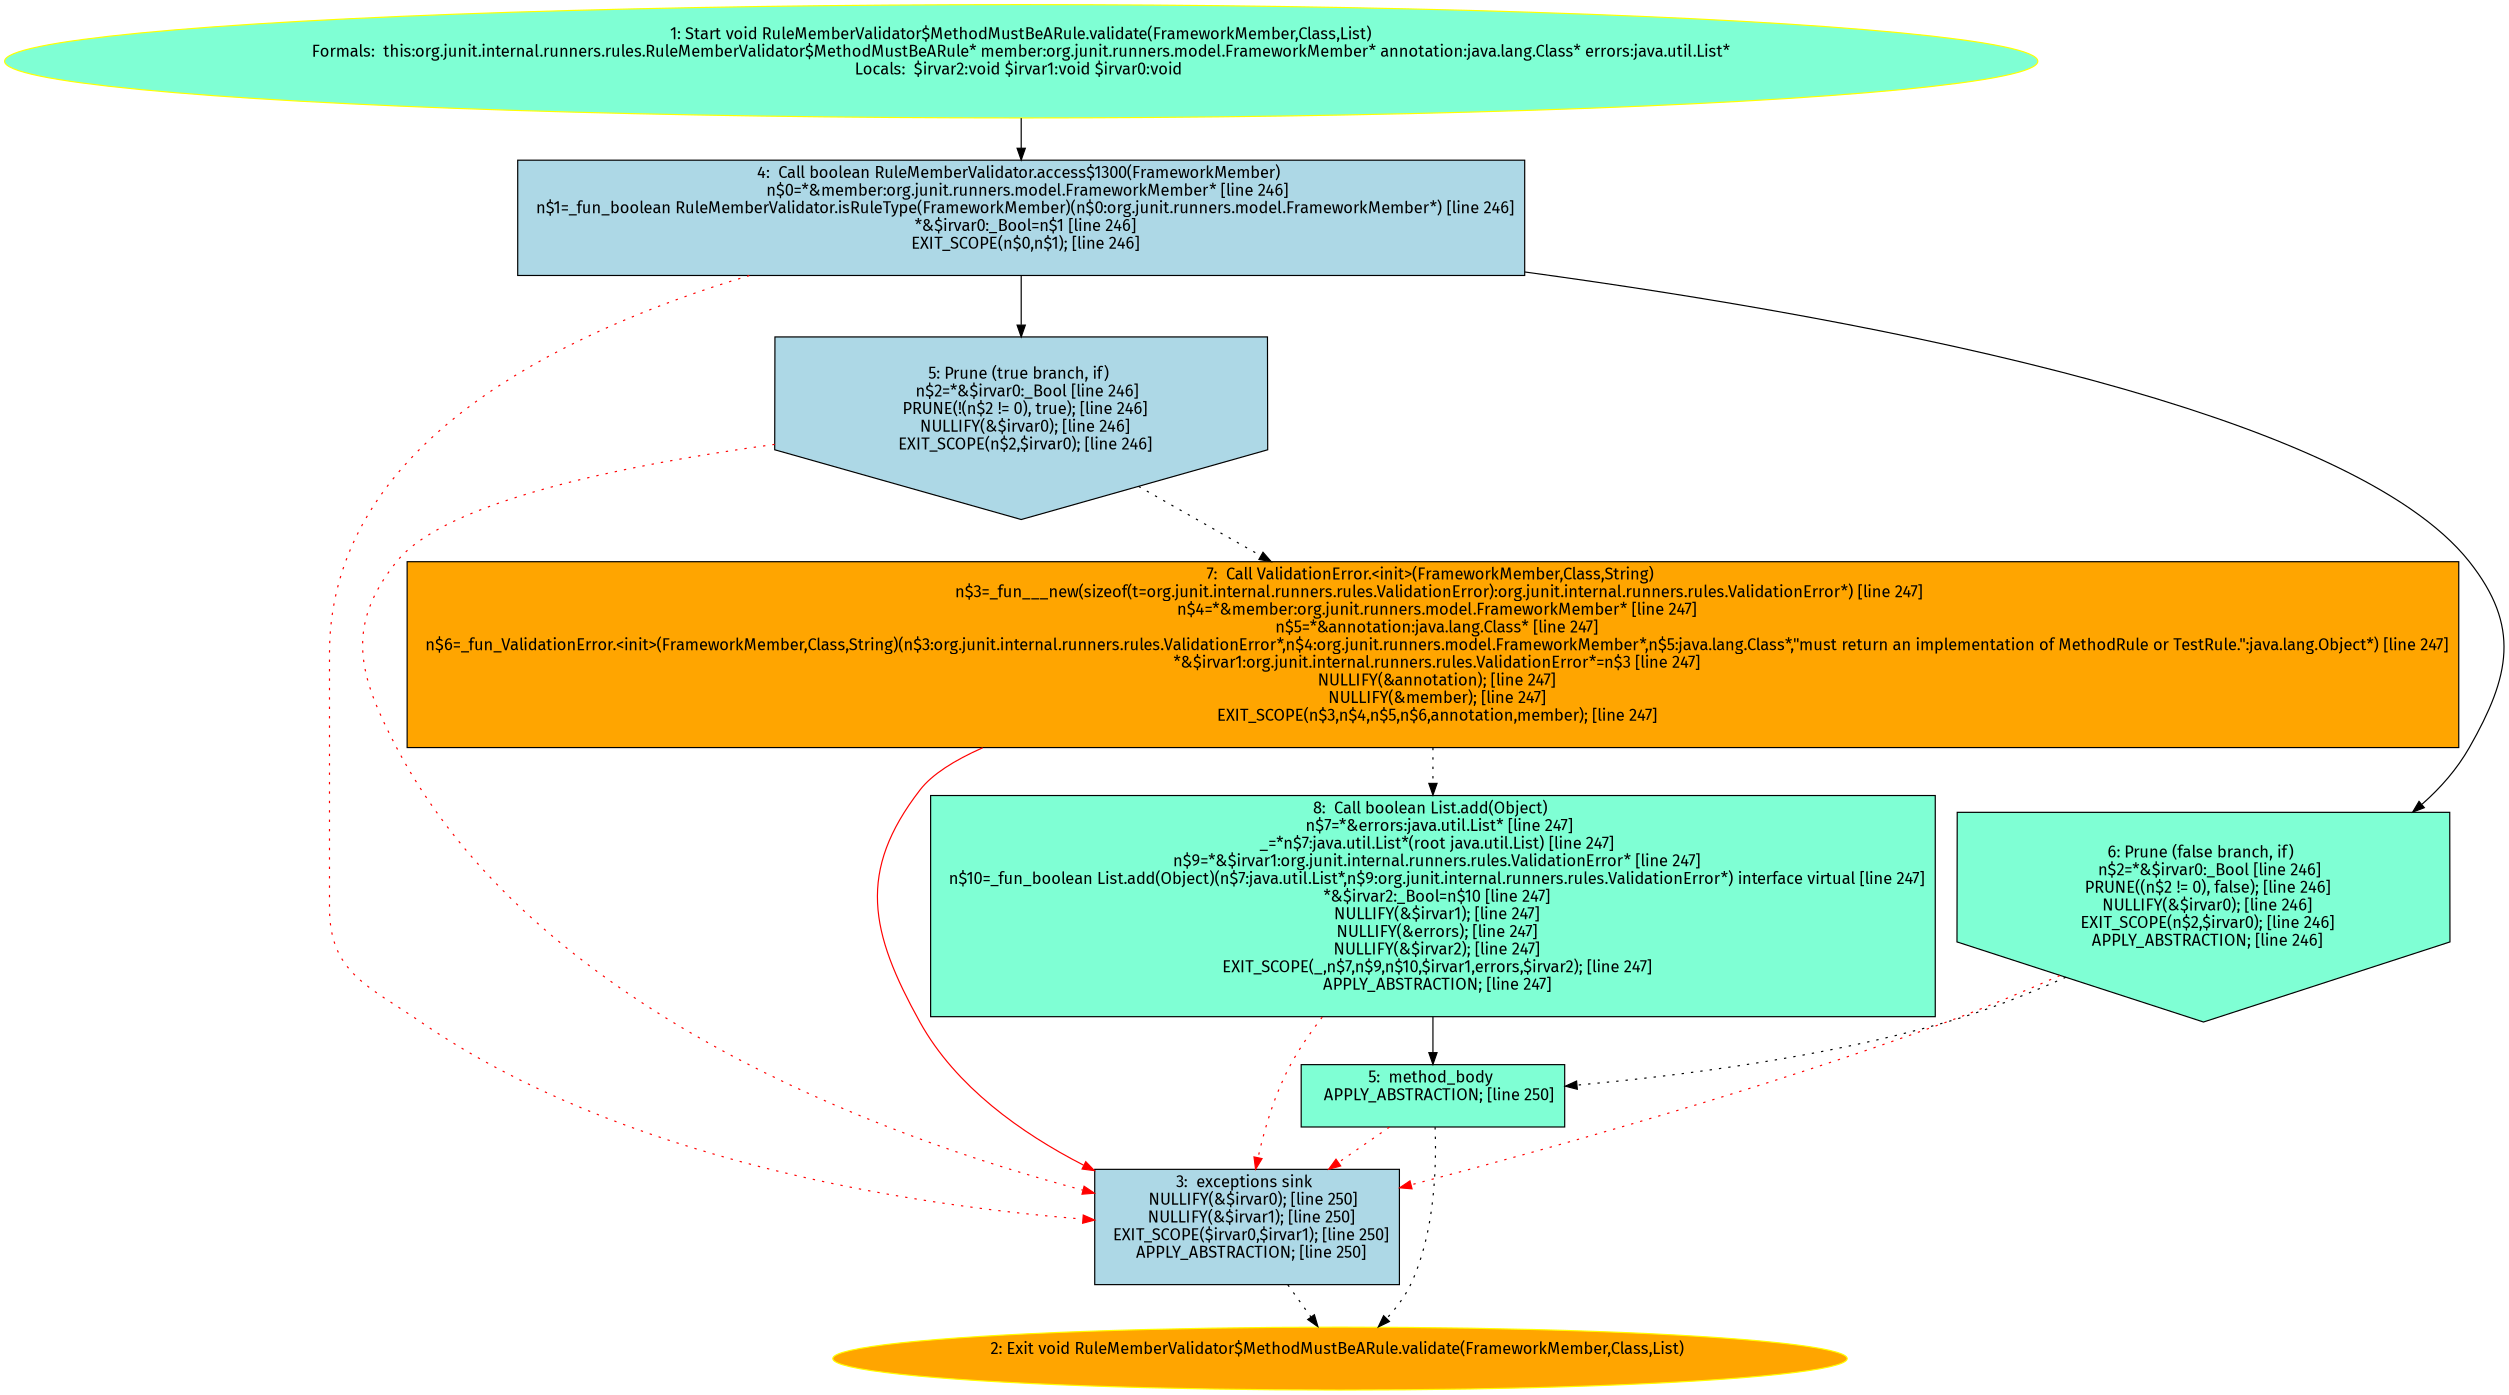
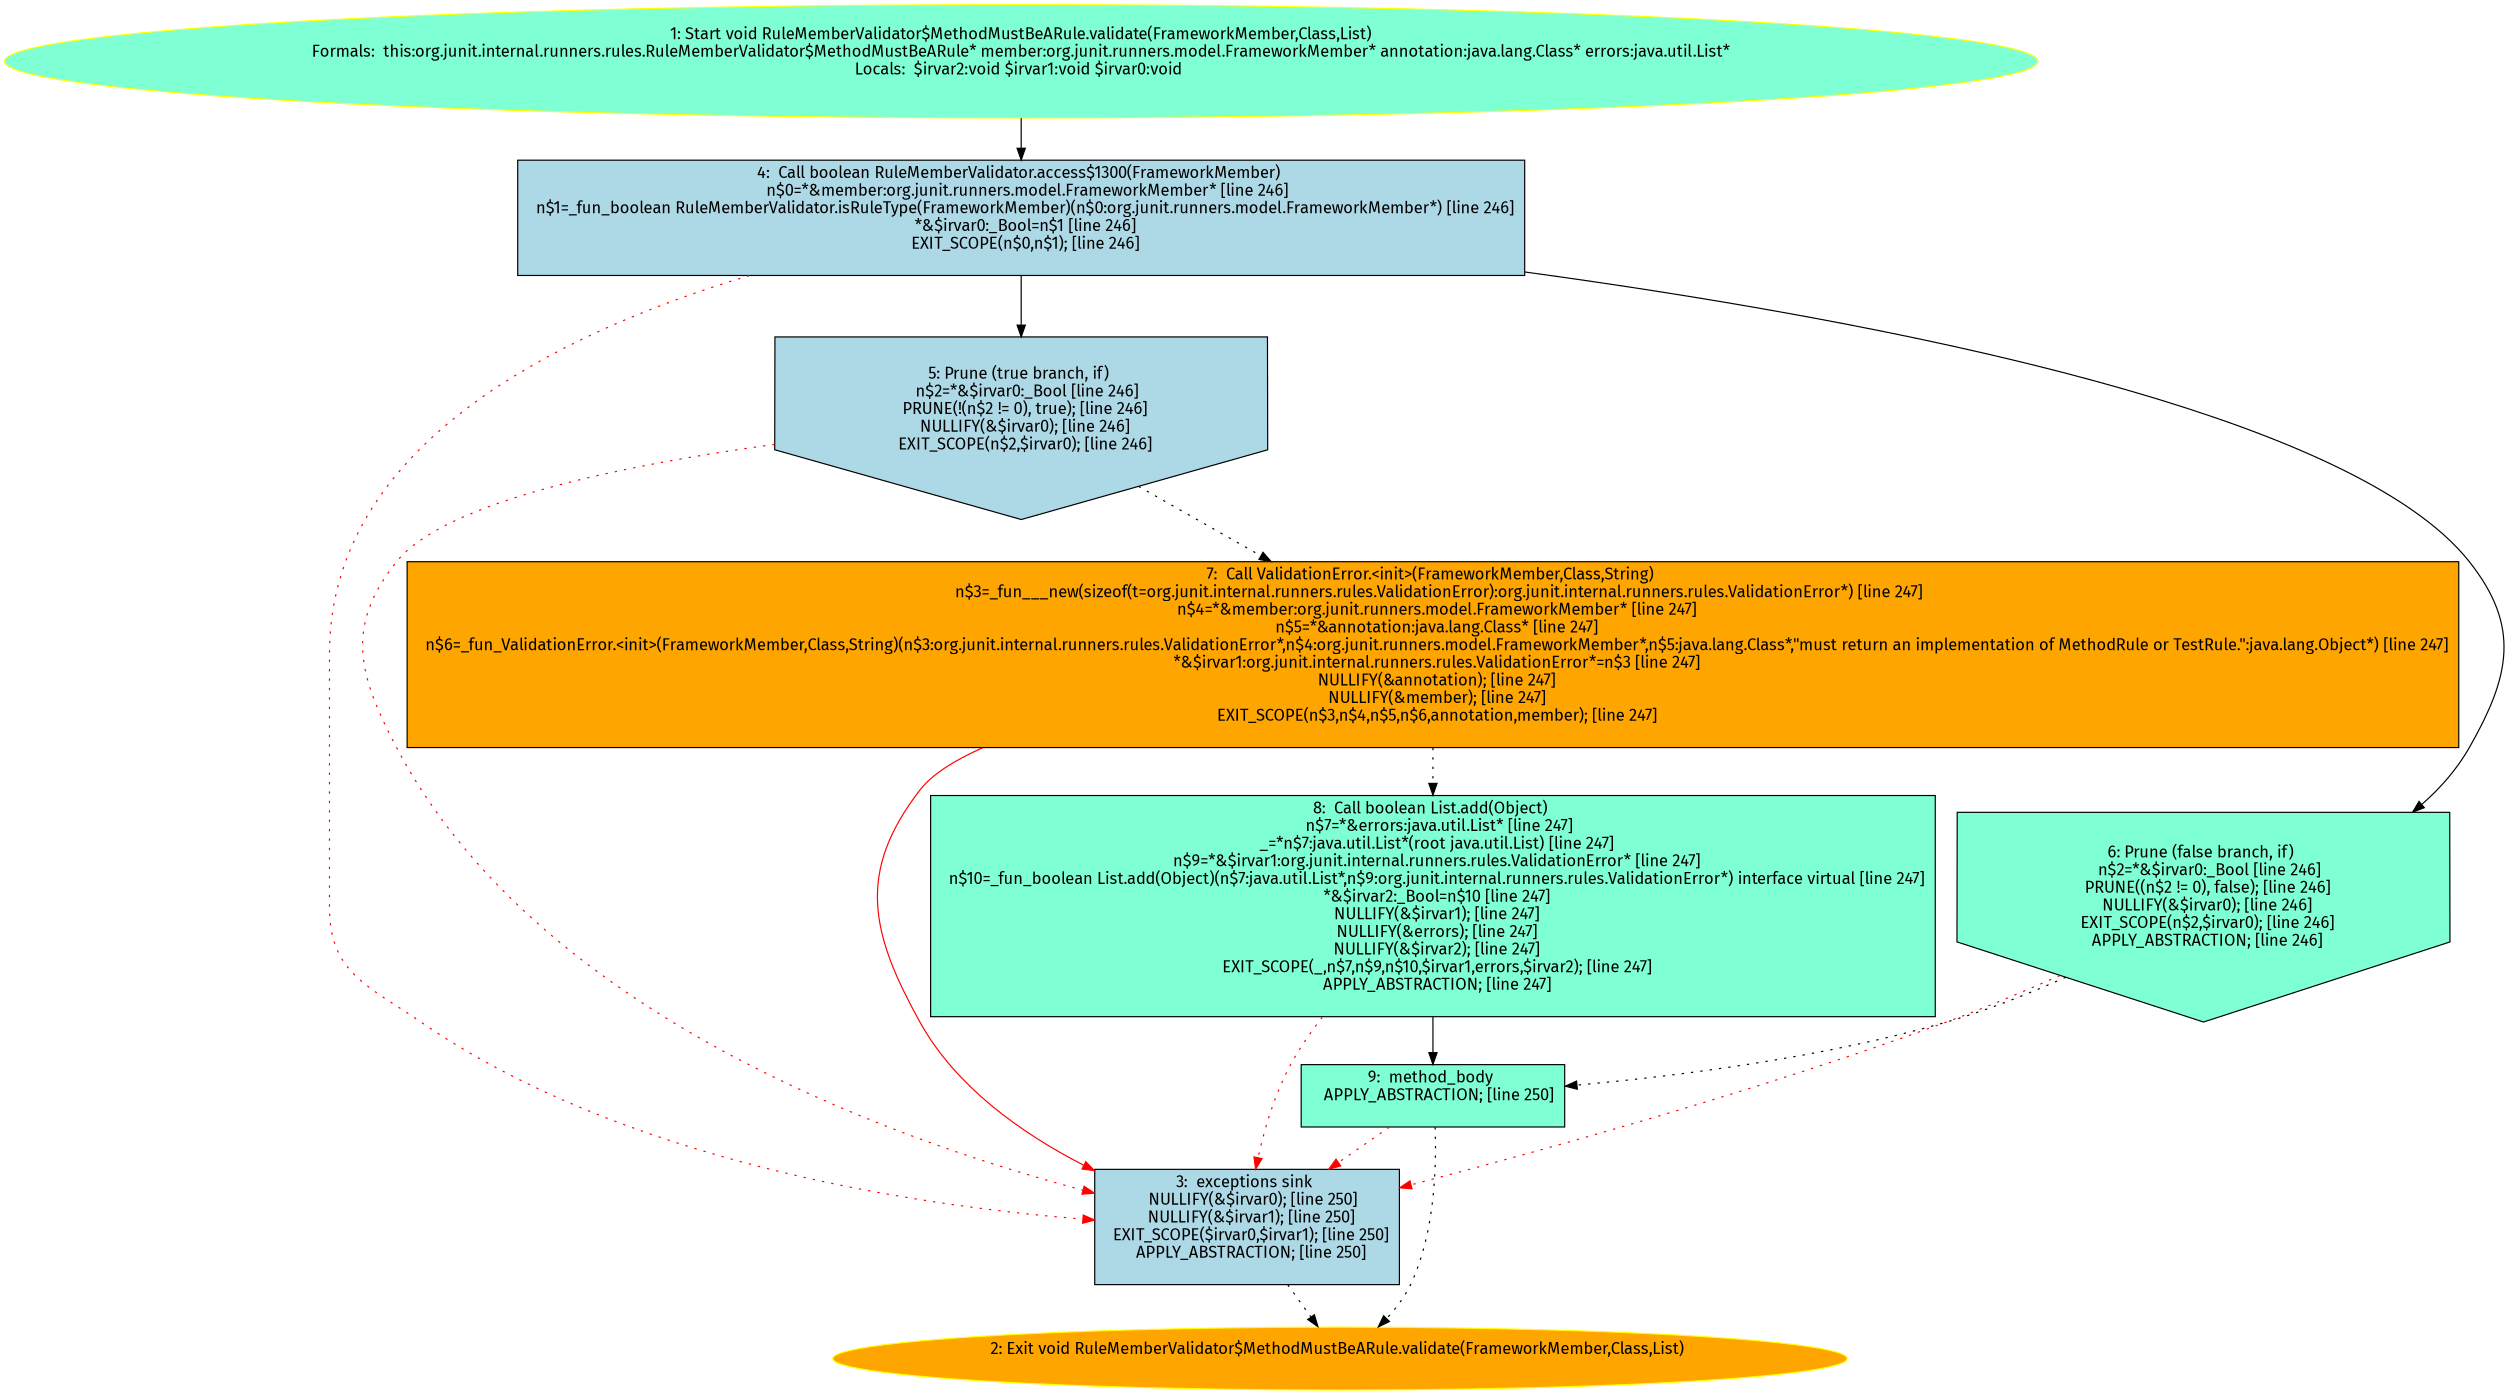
(1433, 1096) -> (1433, 1096)
